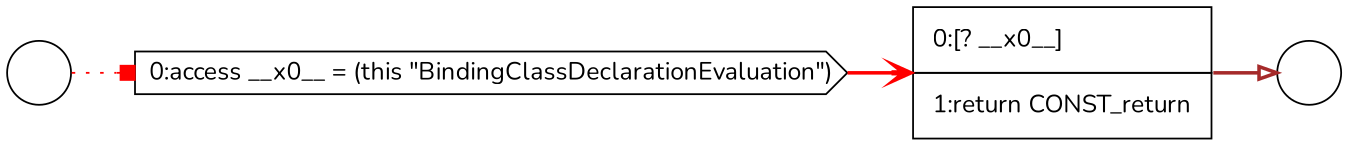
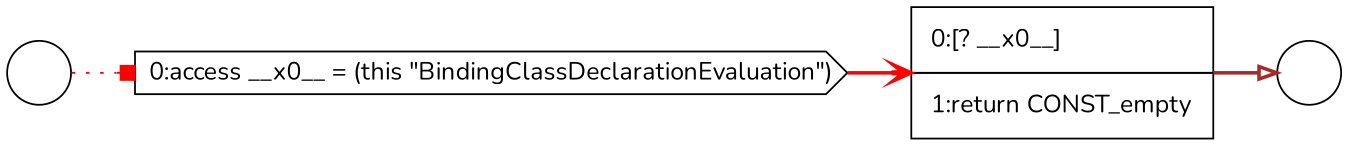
(1062, 105) -> (1062, 105)
